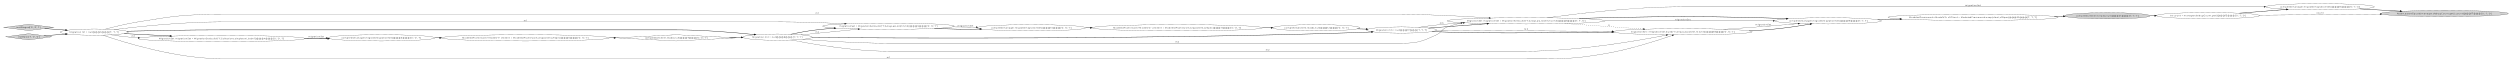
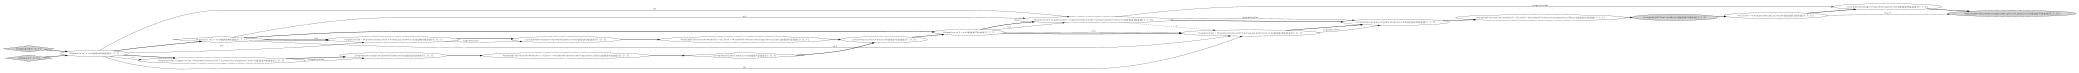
(735, 37) -> (835, 52)
(777, 37) -> (222, 40)
